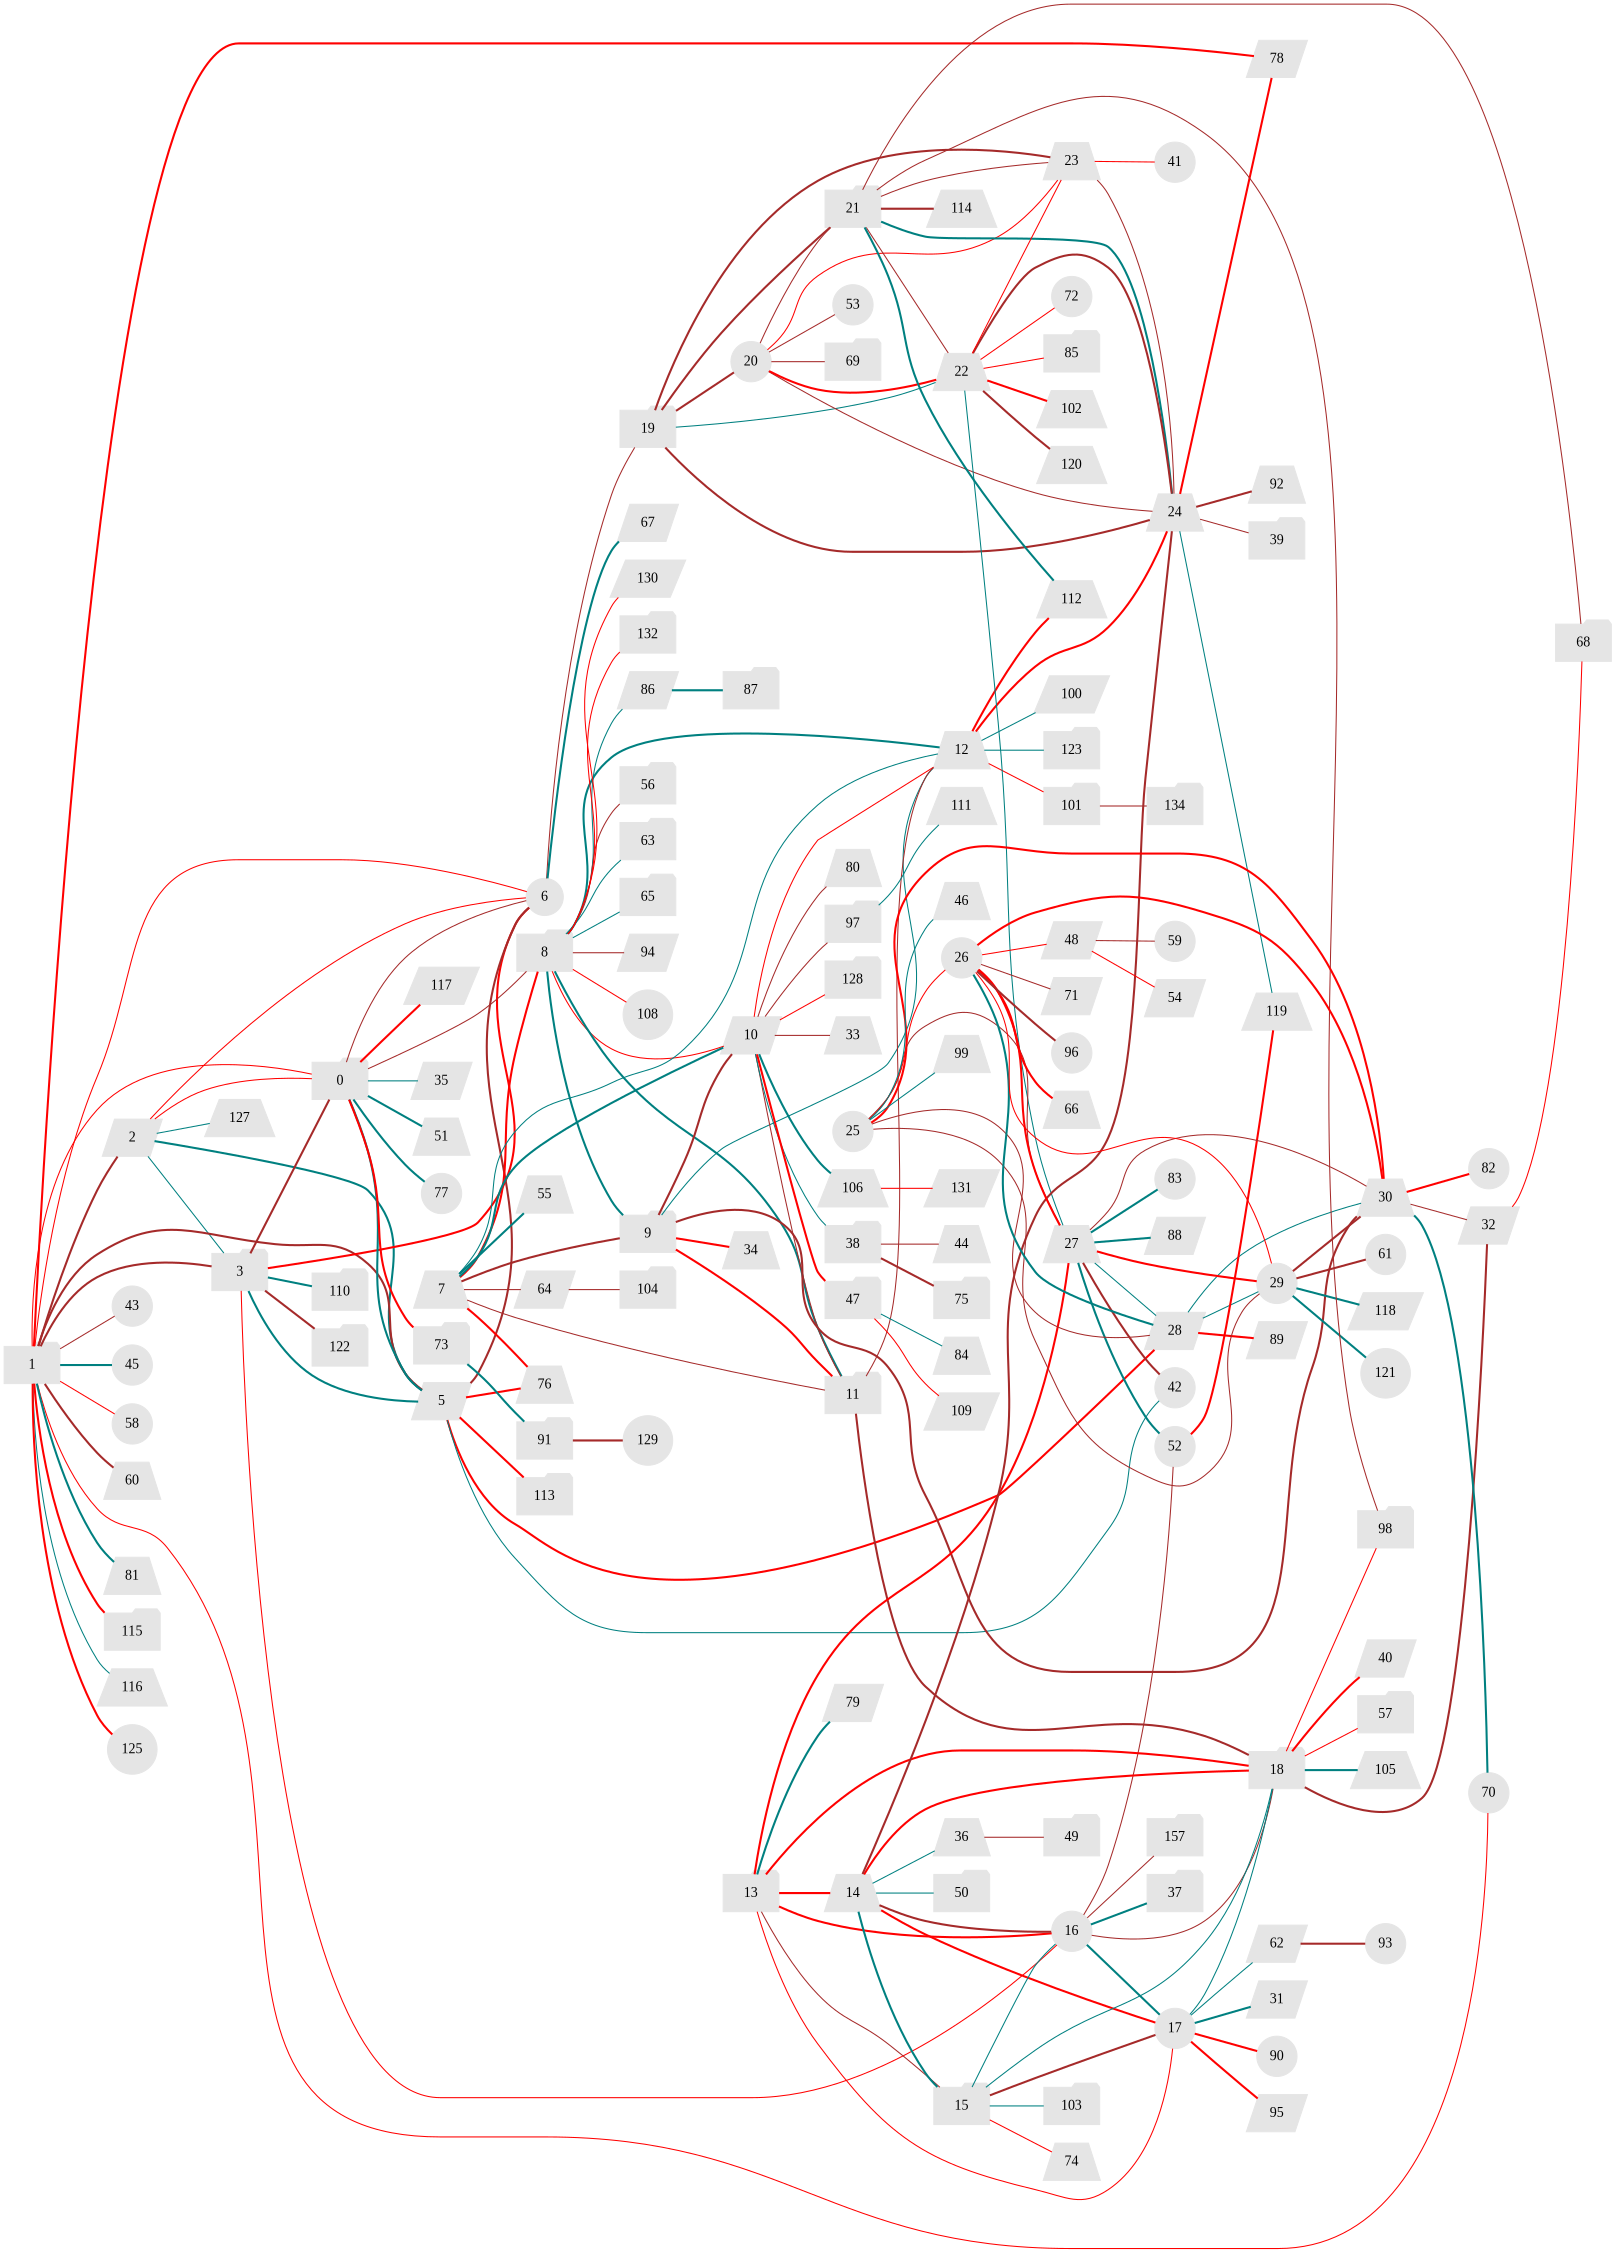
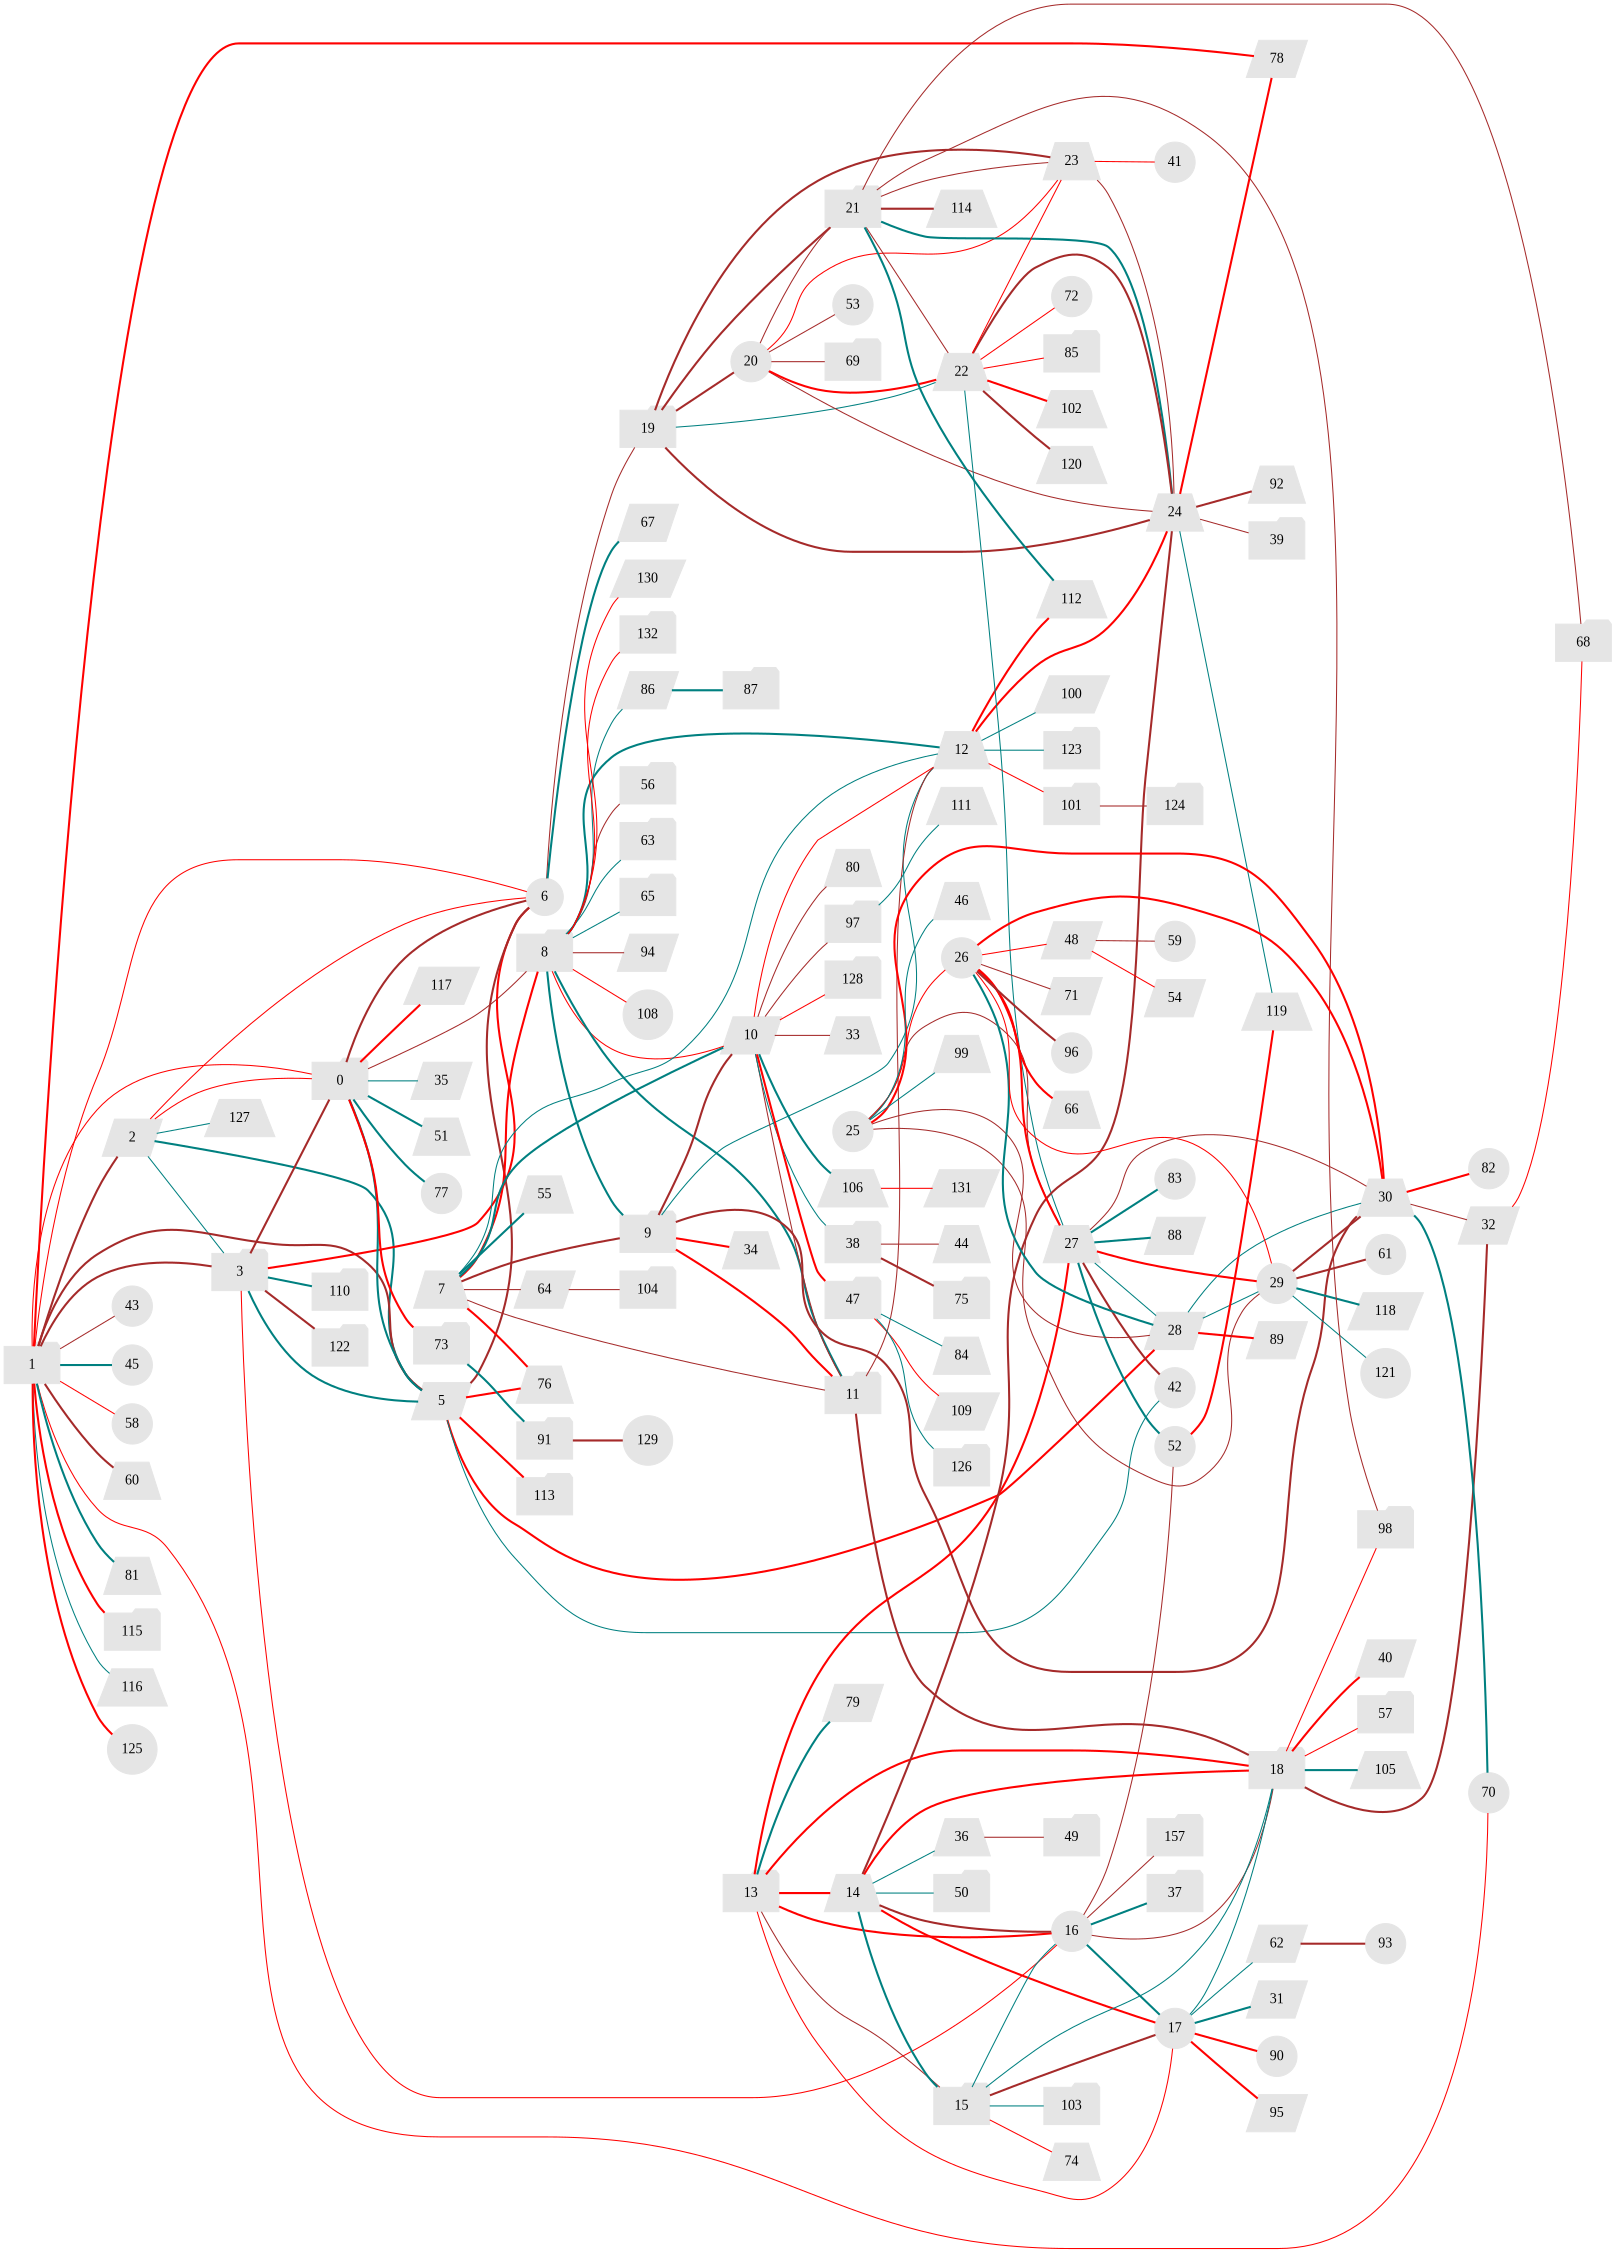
(1175, 806) -> (1175, 806)
(411, 953) -> (411, 953)
(1329, 1327) -> (1329, 1327)
none -> (962, 1467)
